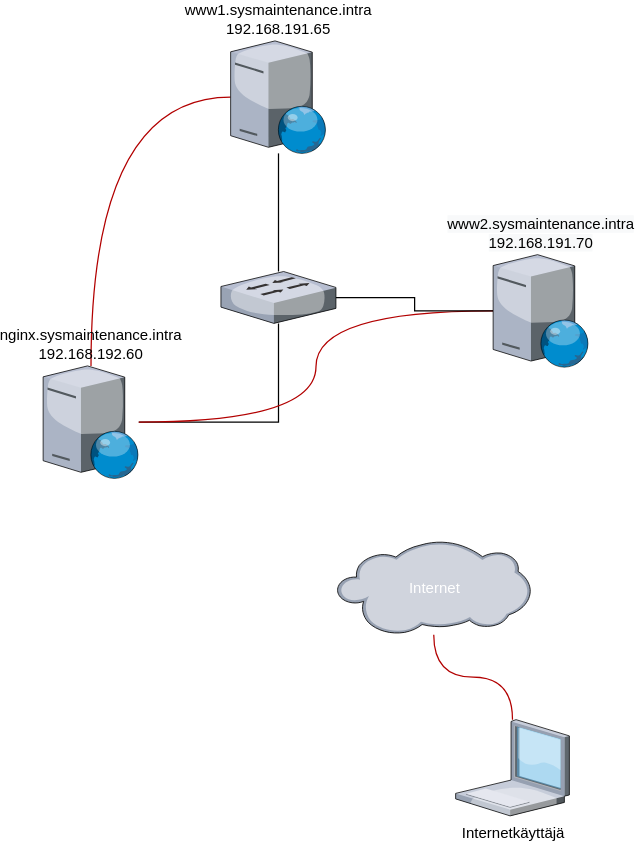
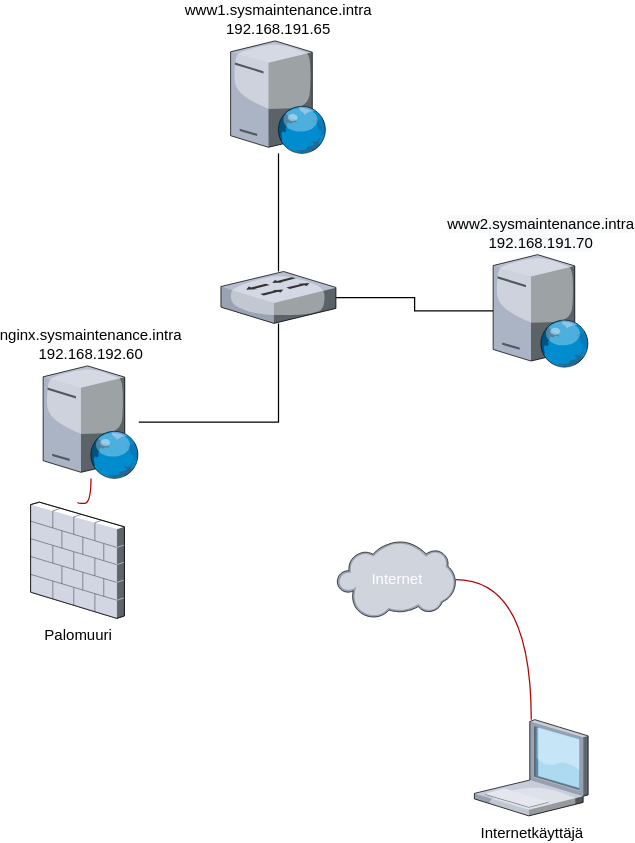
(112, 199) -> none
(318, 355) -> none
none -> (89, 497)
none -> (78, 560)
(434, 588) -> (396, 579)
(513, 768) -> (531, 768)
